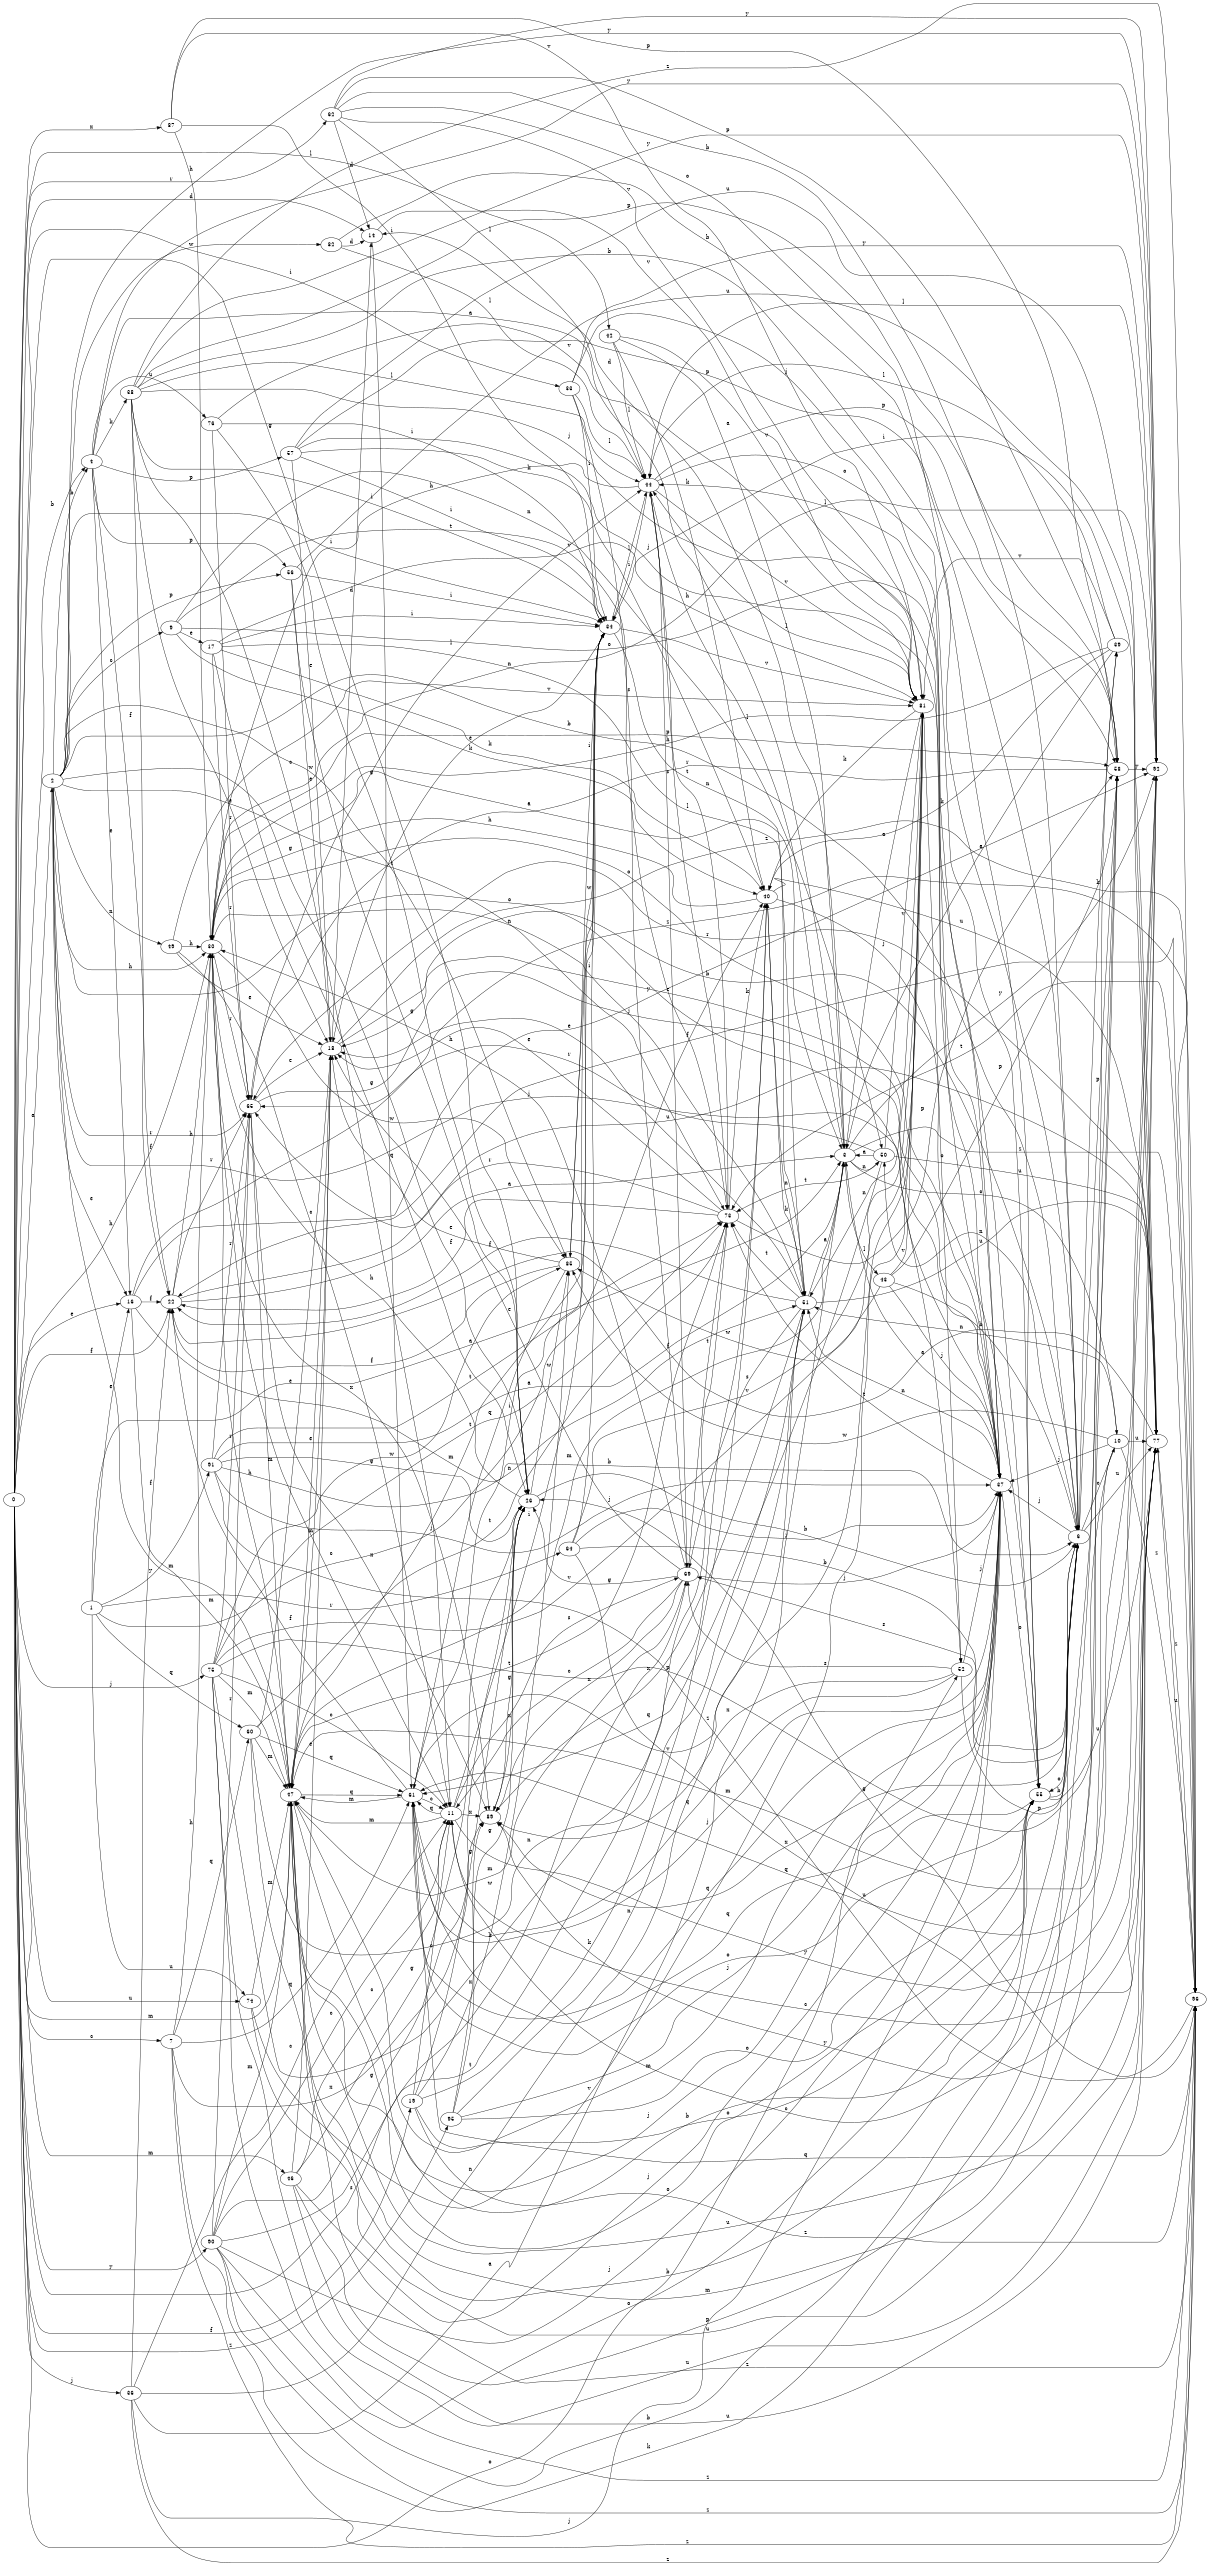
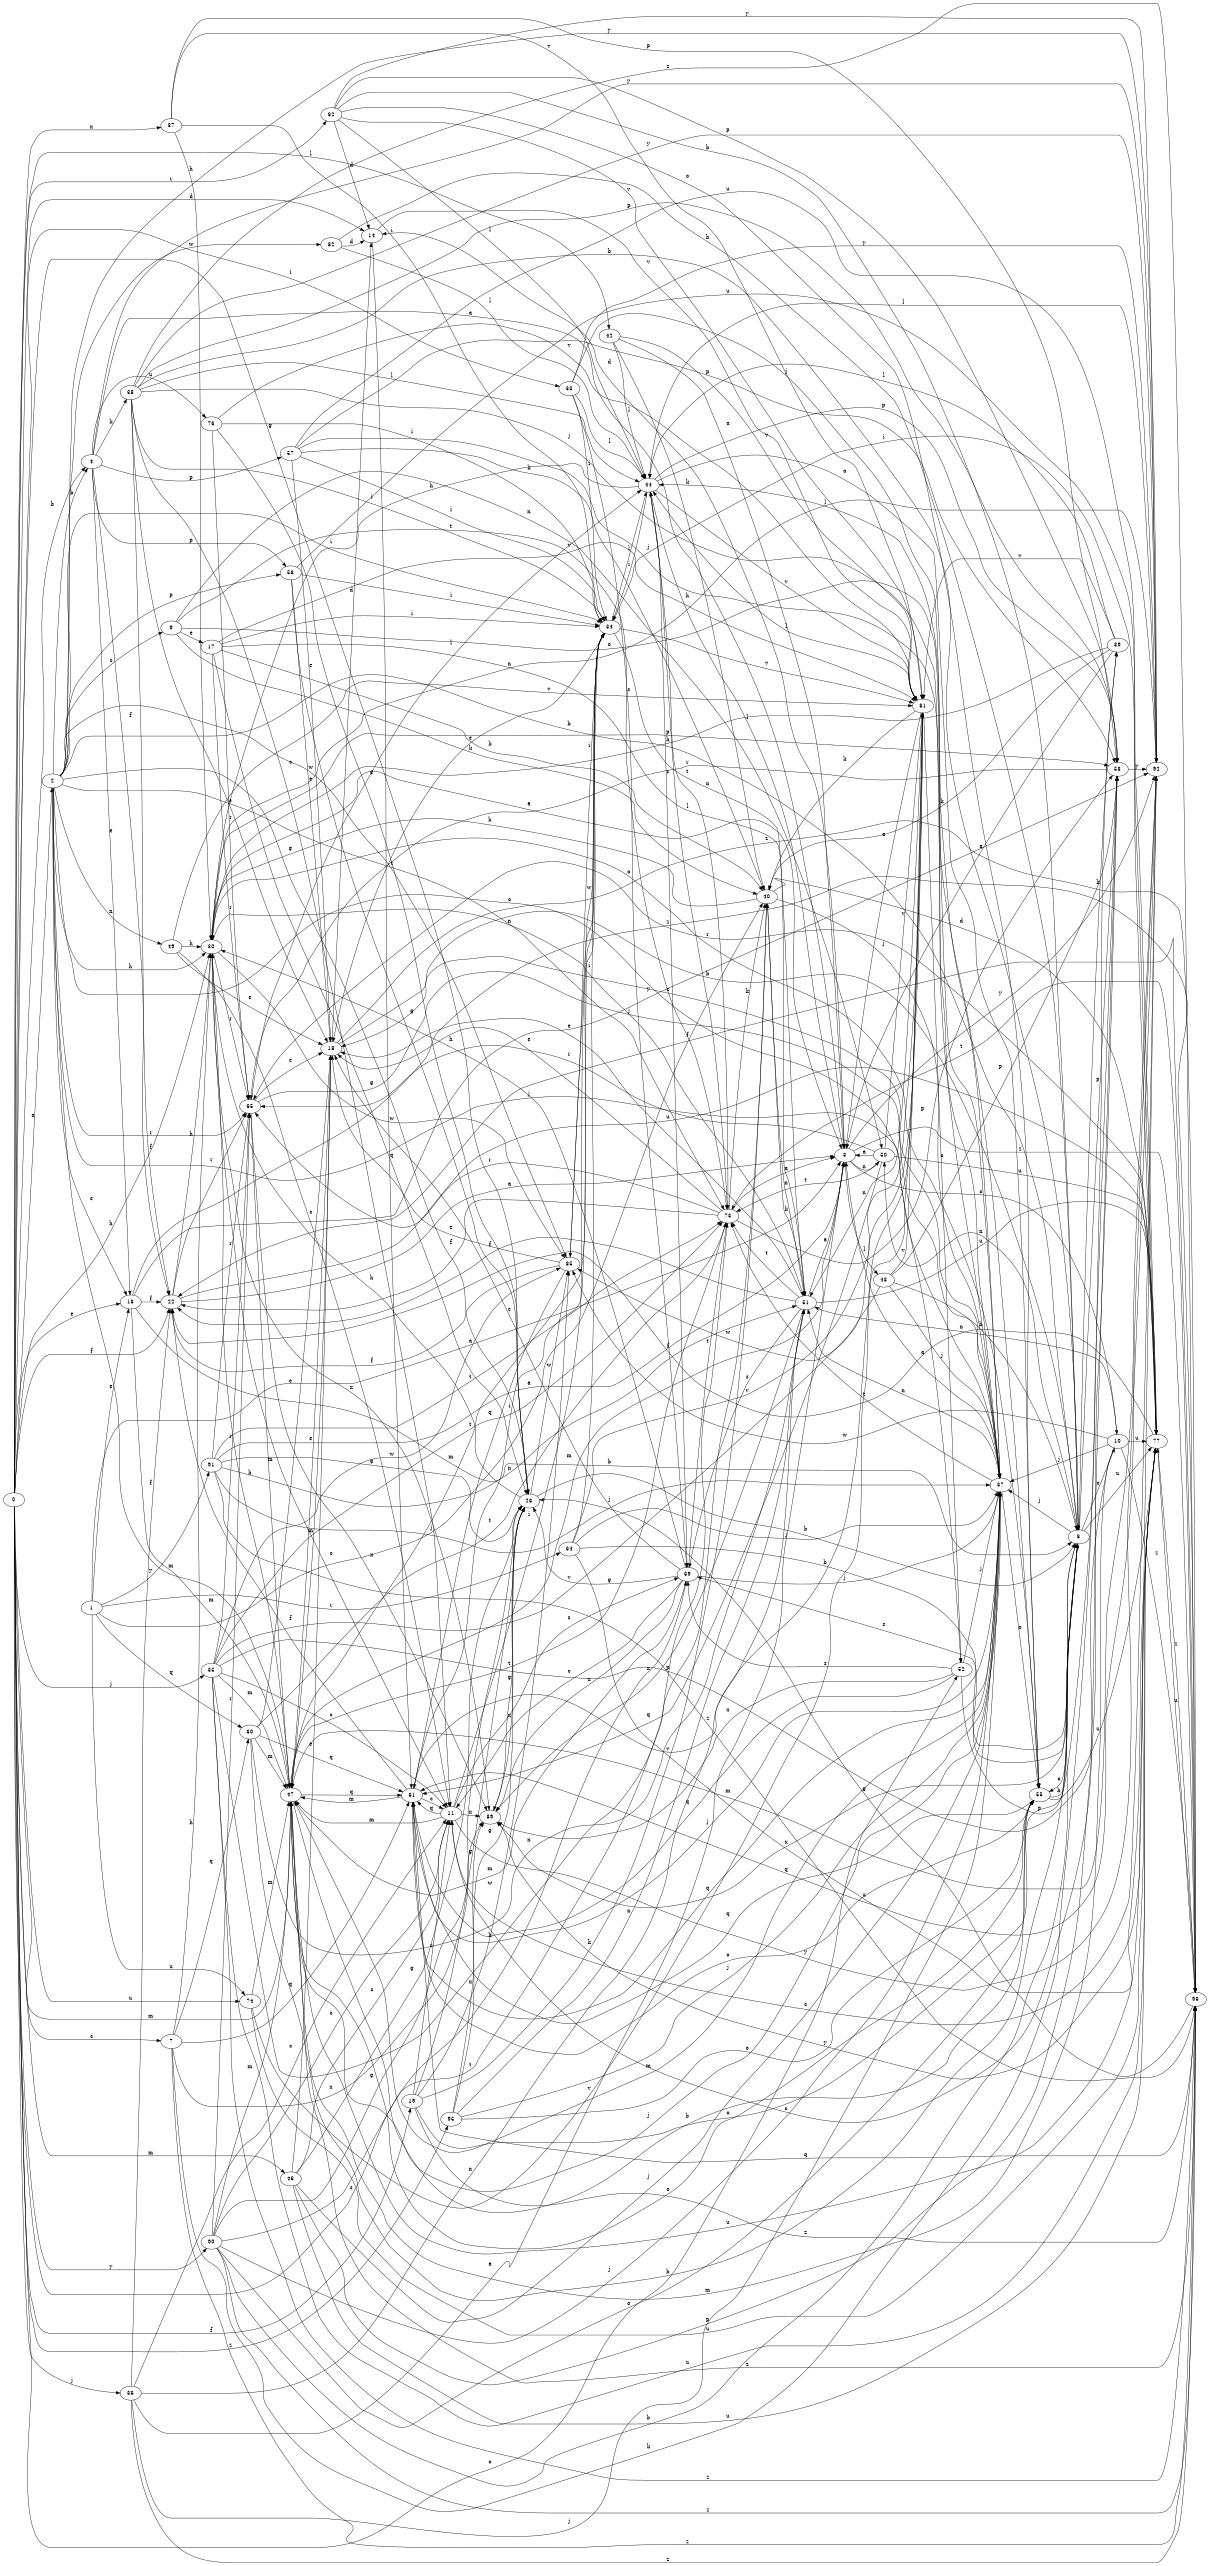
(962, 921) -> (962, 921)
none -> (777, 1176)
(212, 1670) -> (212, 1670)
